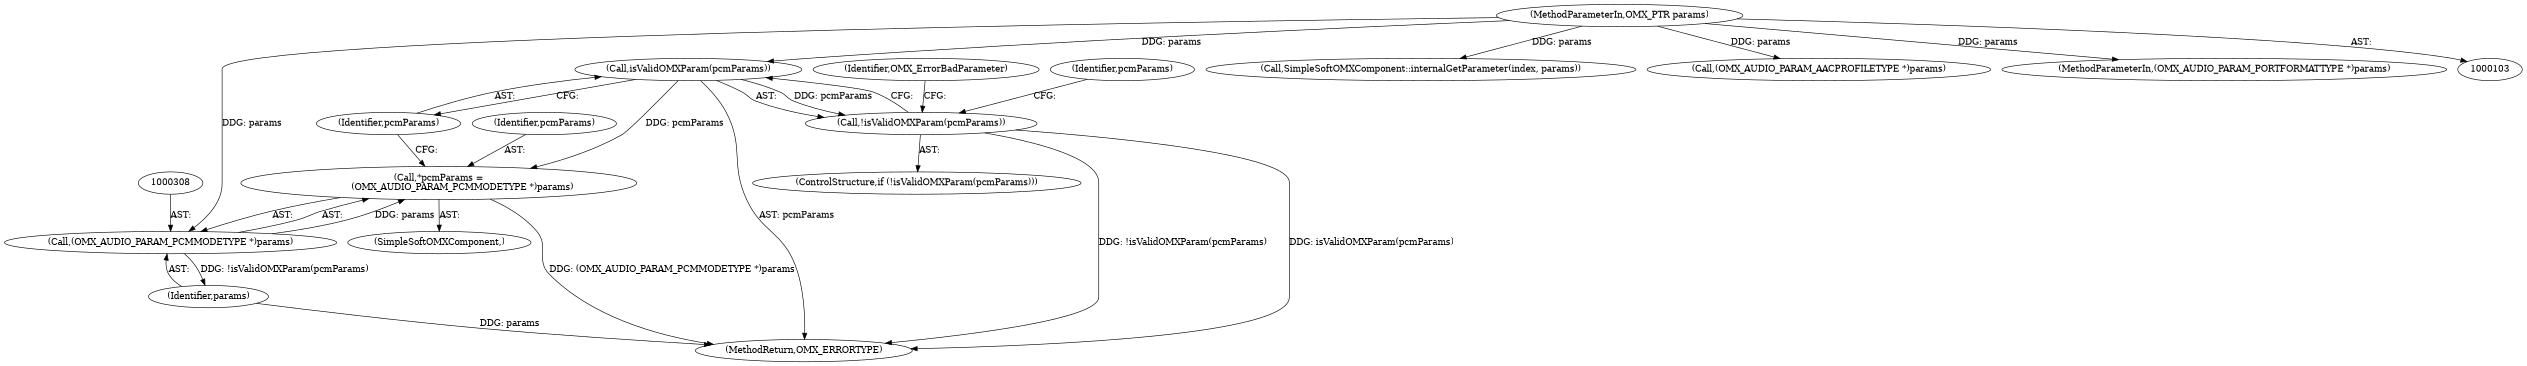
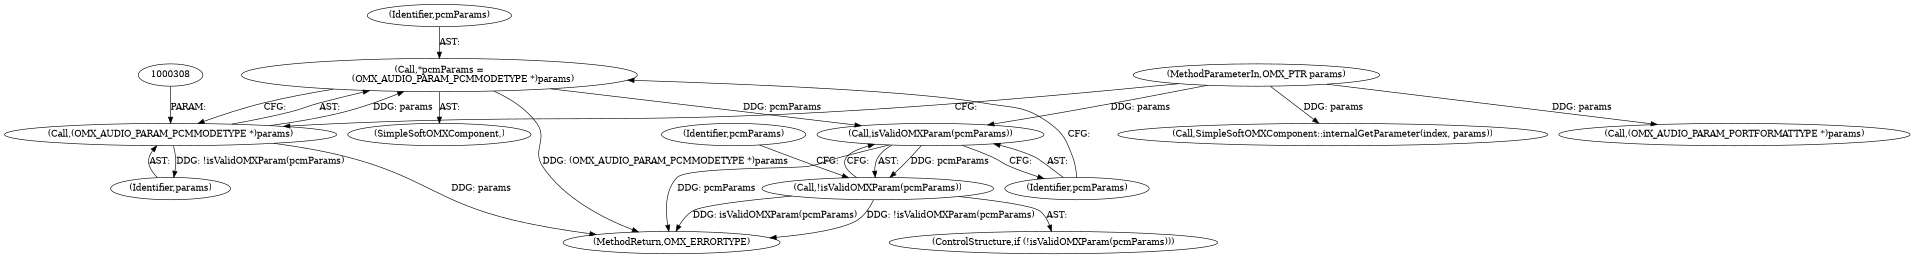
(926, 70) -> none
(1819, 70) -> none
(2224, 70) -> (1734, 135)
(2490, 70) -> none
(252, 124) -> (967, 108)
(616, 138) -> (703, 107)
(182, 216) -> (190, 108)
(284, 216) -> (276, 108)
(797, 216) -> (717, 189)
(480, 328) -> (431, 190)
